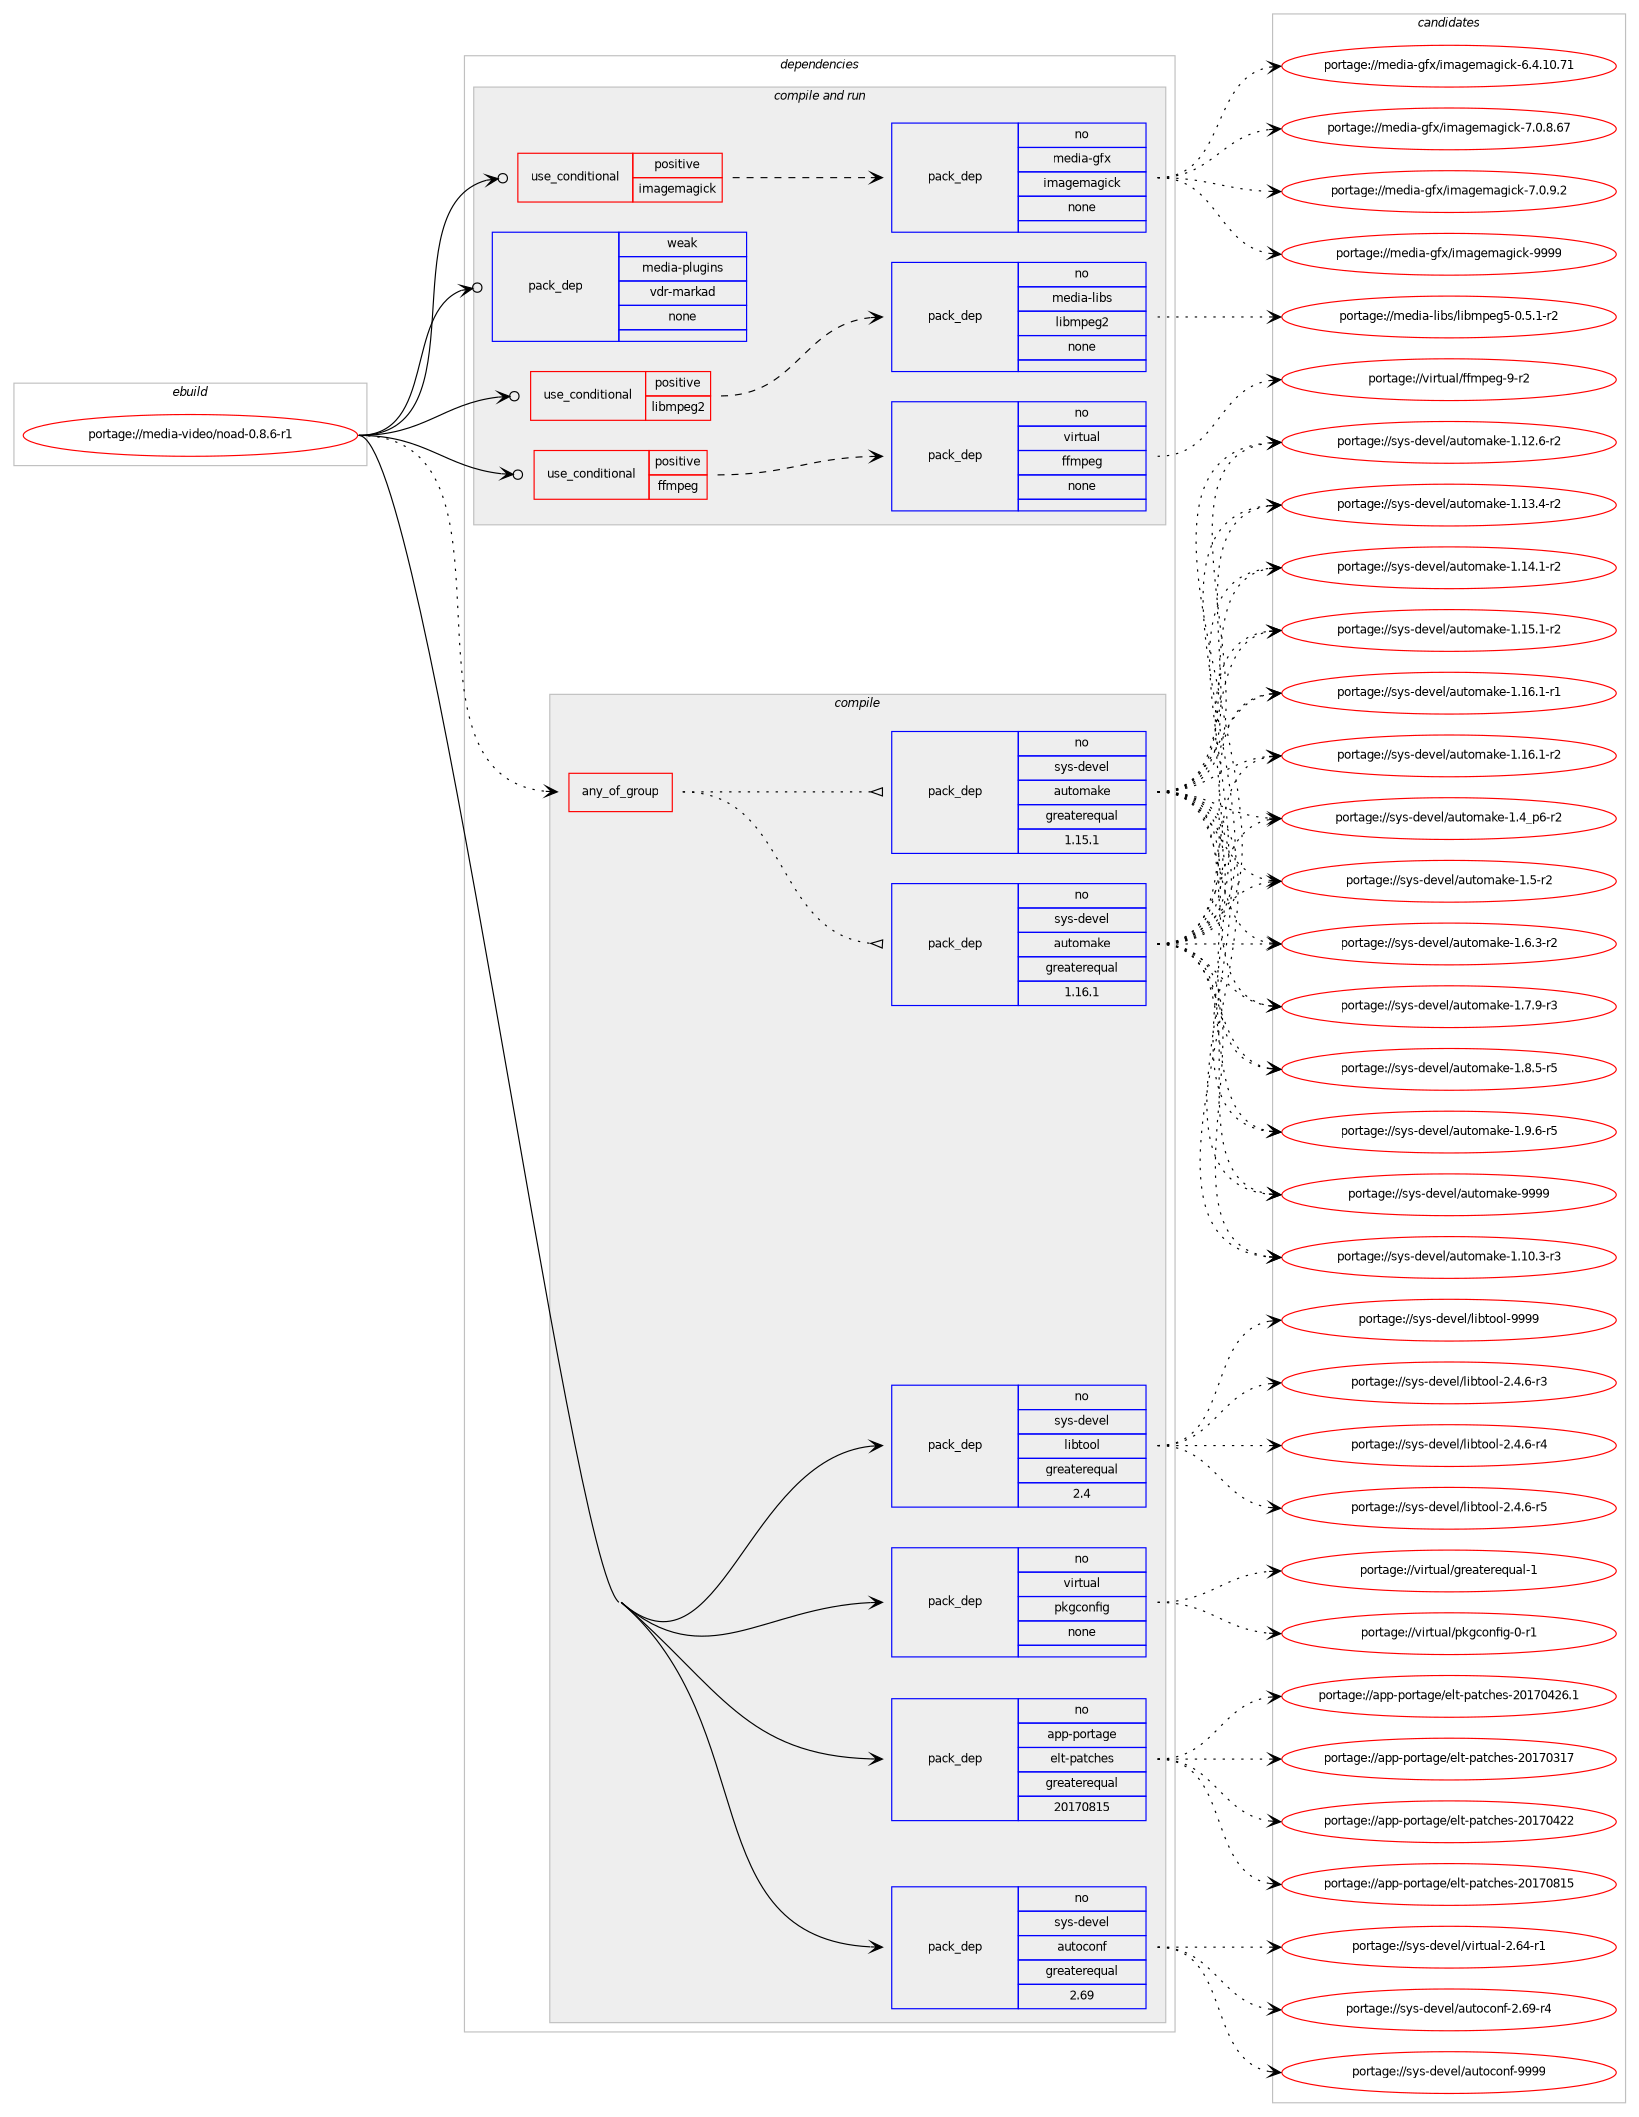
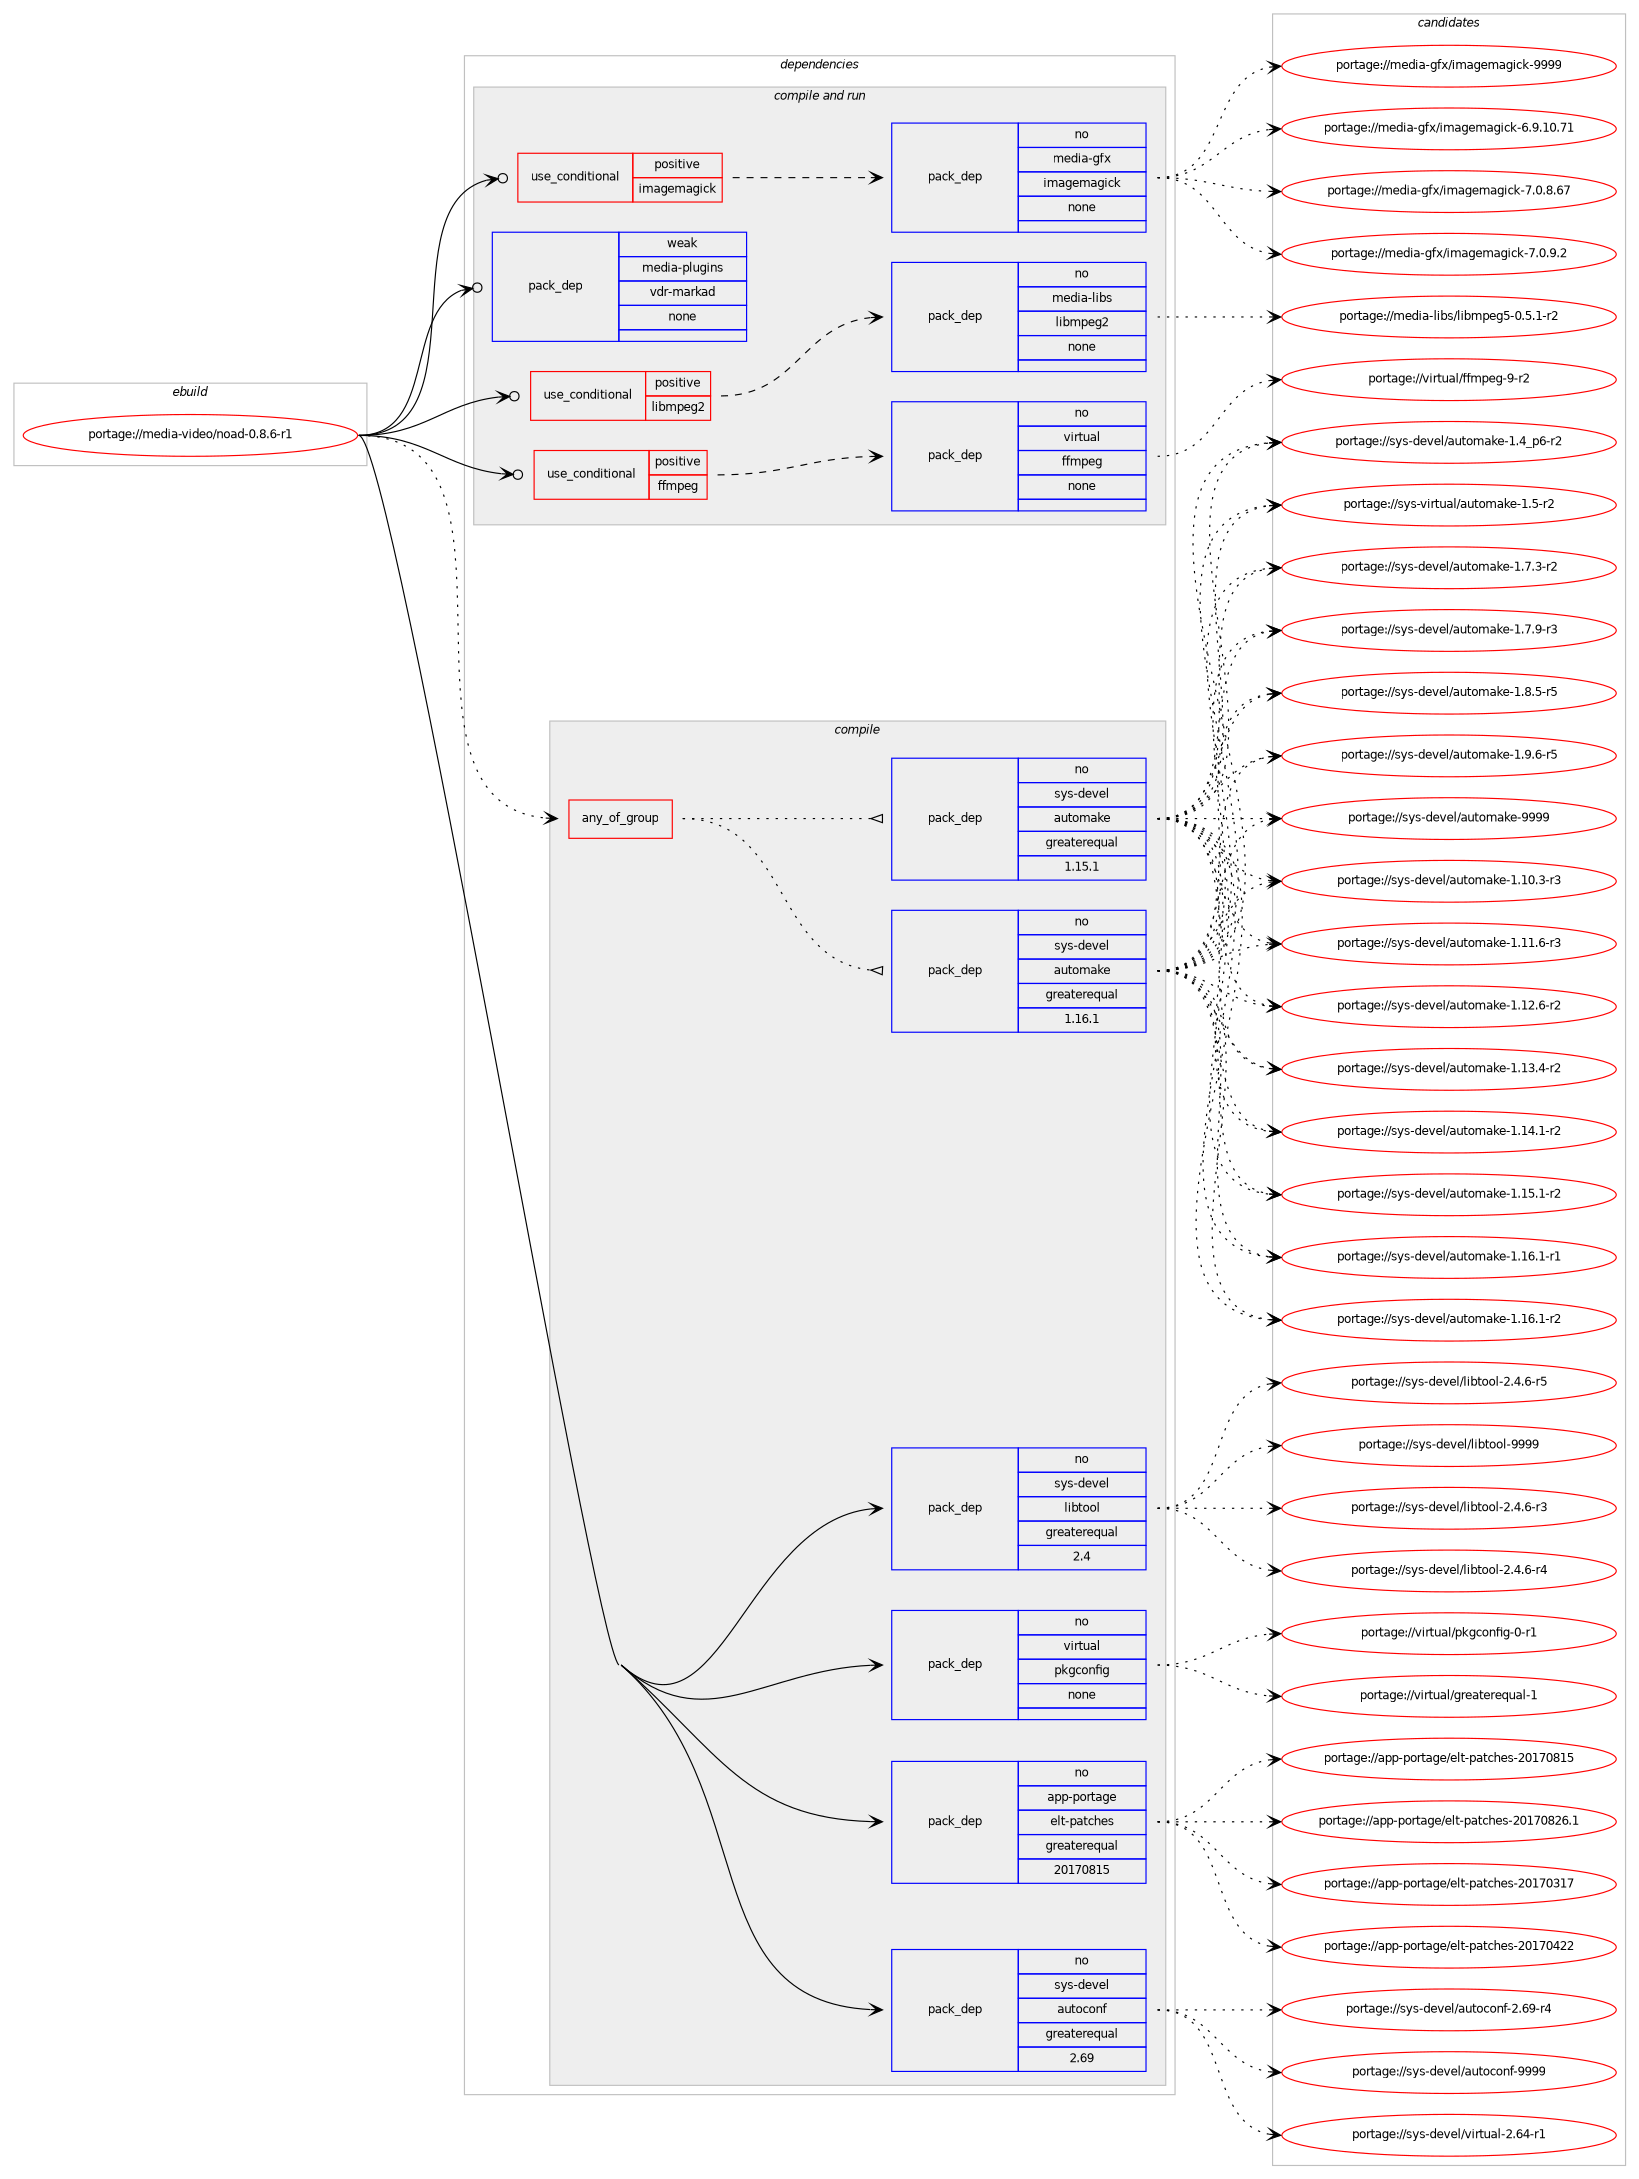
(1449, 66) -> (1449, 129)
(1449, 881) -> (1449, 505)
none -> (1449, 944)
(1449, 944) -> (1449, 568)
(1449, 1696) -> (1449, 1822)
